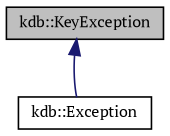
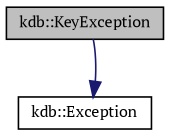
(74, 76) -> (96, 60)
